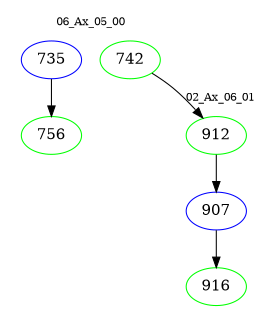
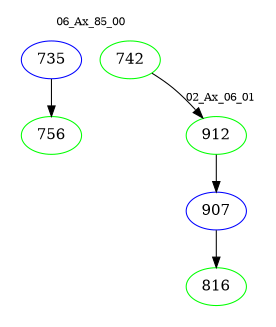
(91, 23) -> (91, 23)
(216, 287) -> (216, 287)
